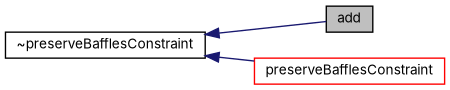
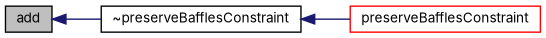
(273, 27) -> (84, 19)
